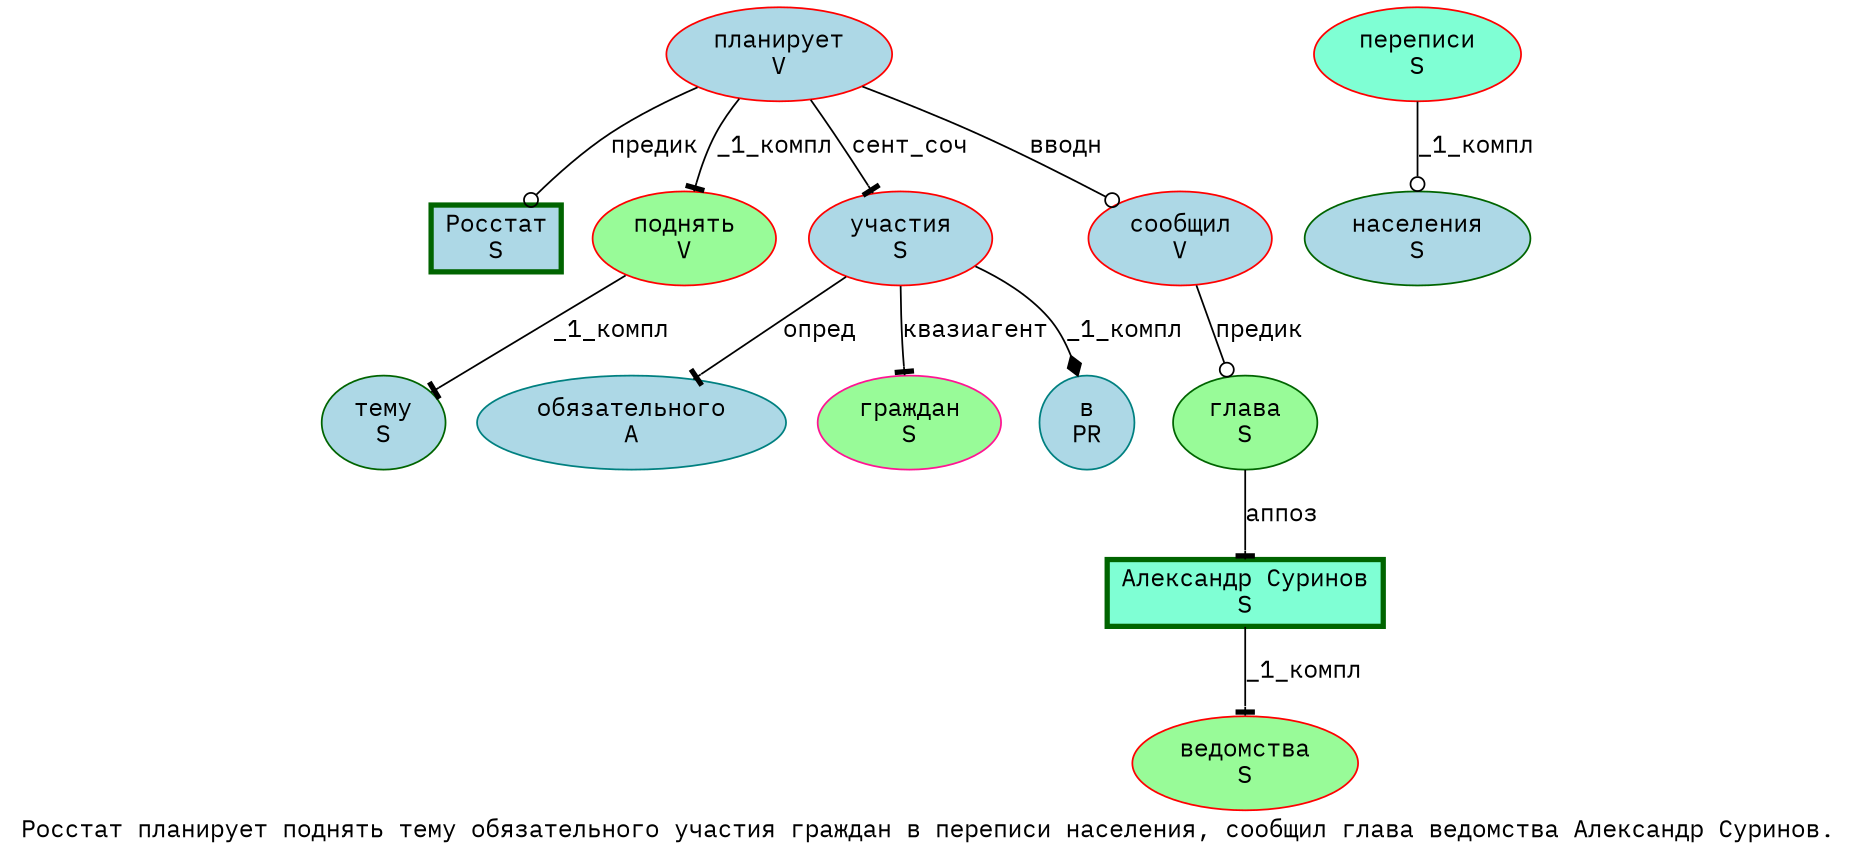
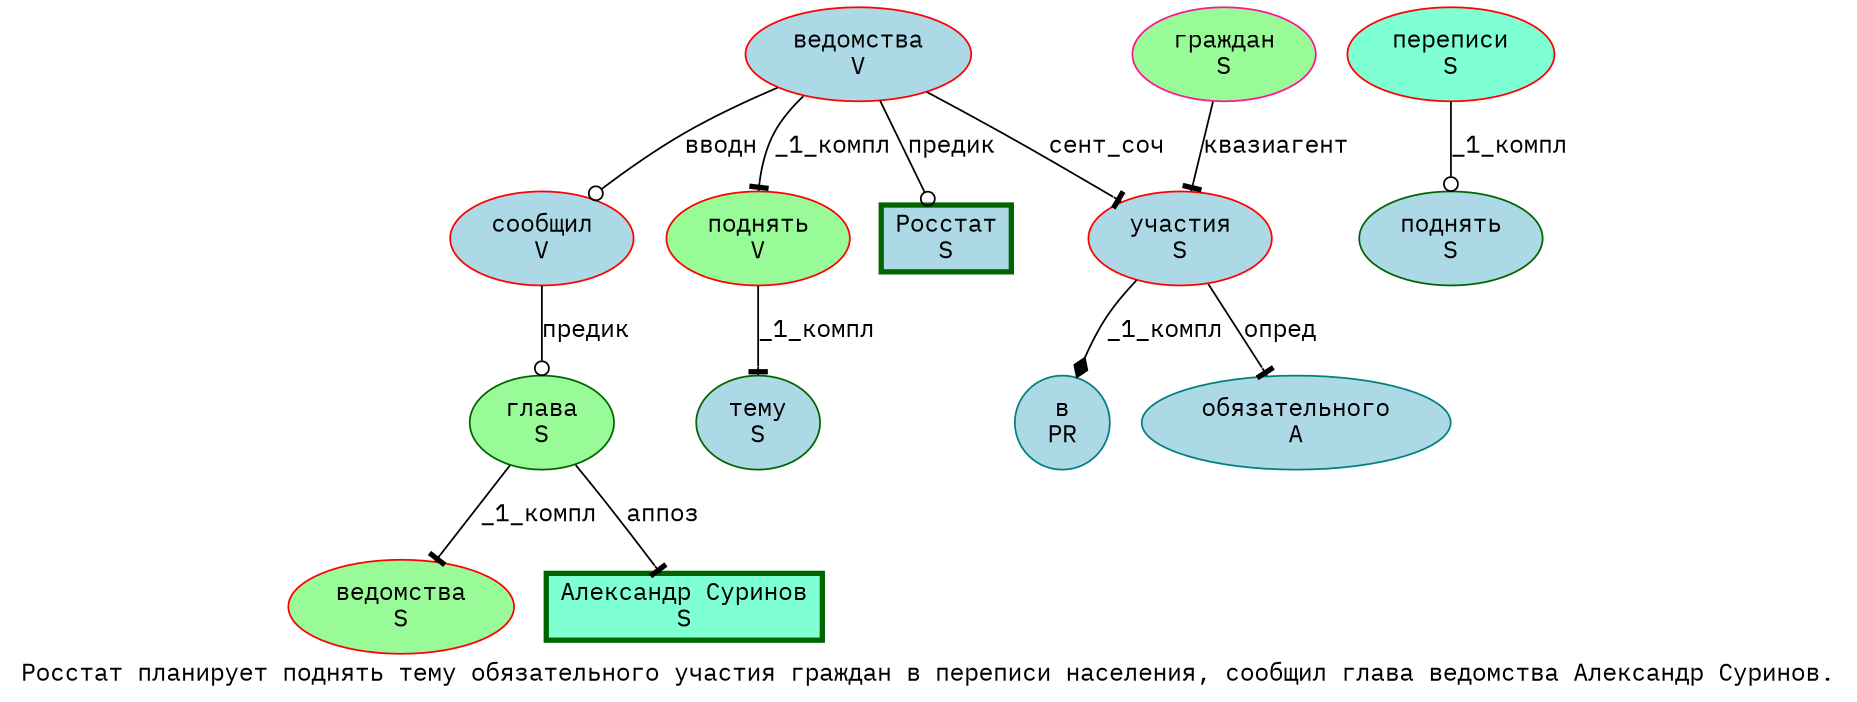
(779, 54) -> (858, 54)
(1418, 238) -> (1451, 238)
(902, 326) -> (1203, 142)
(1245, 666) -> (475, 510)
